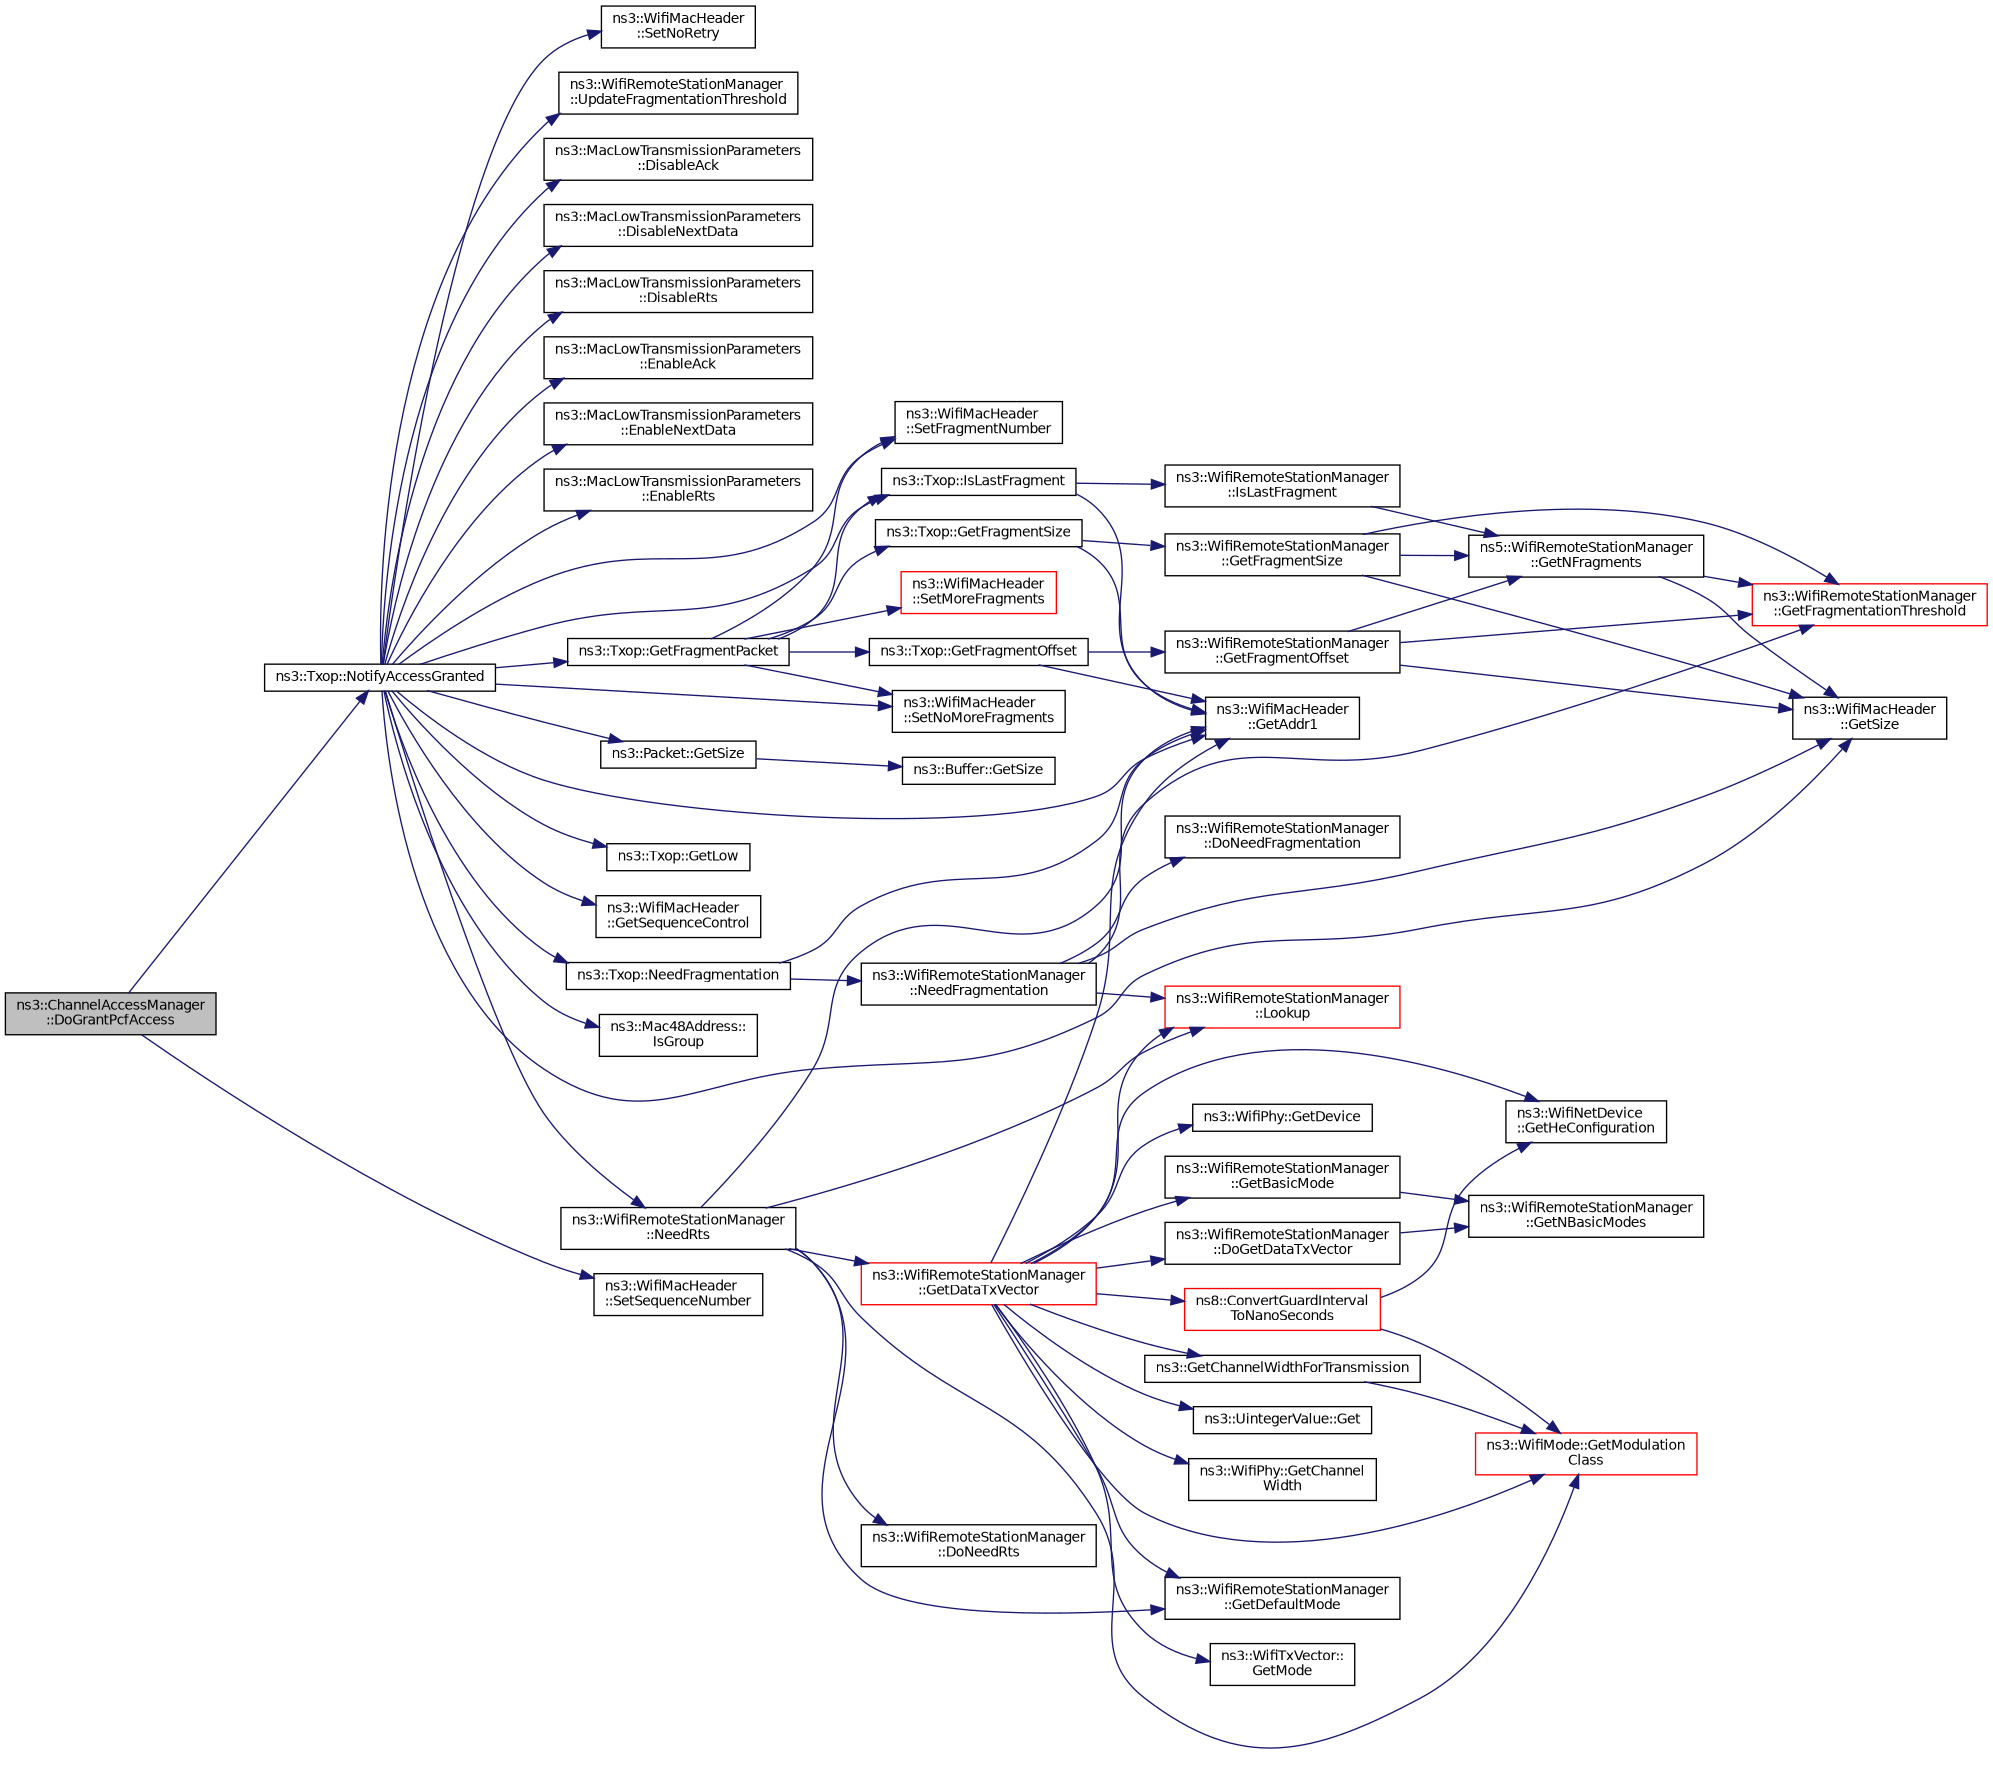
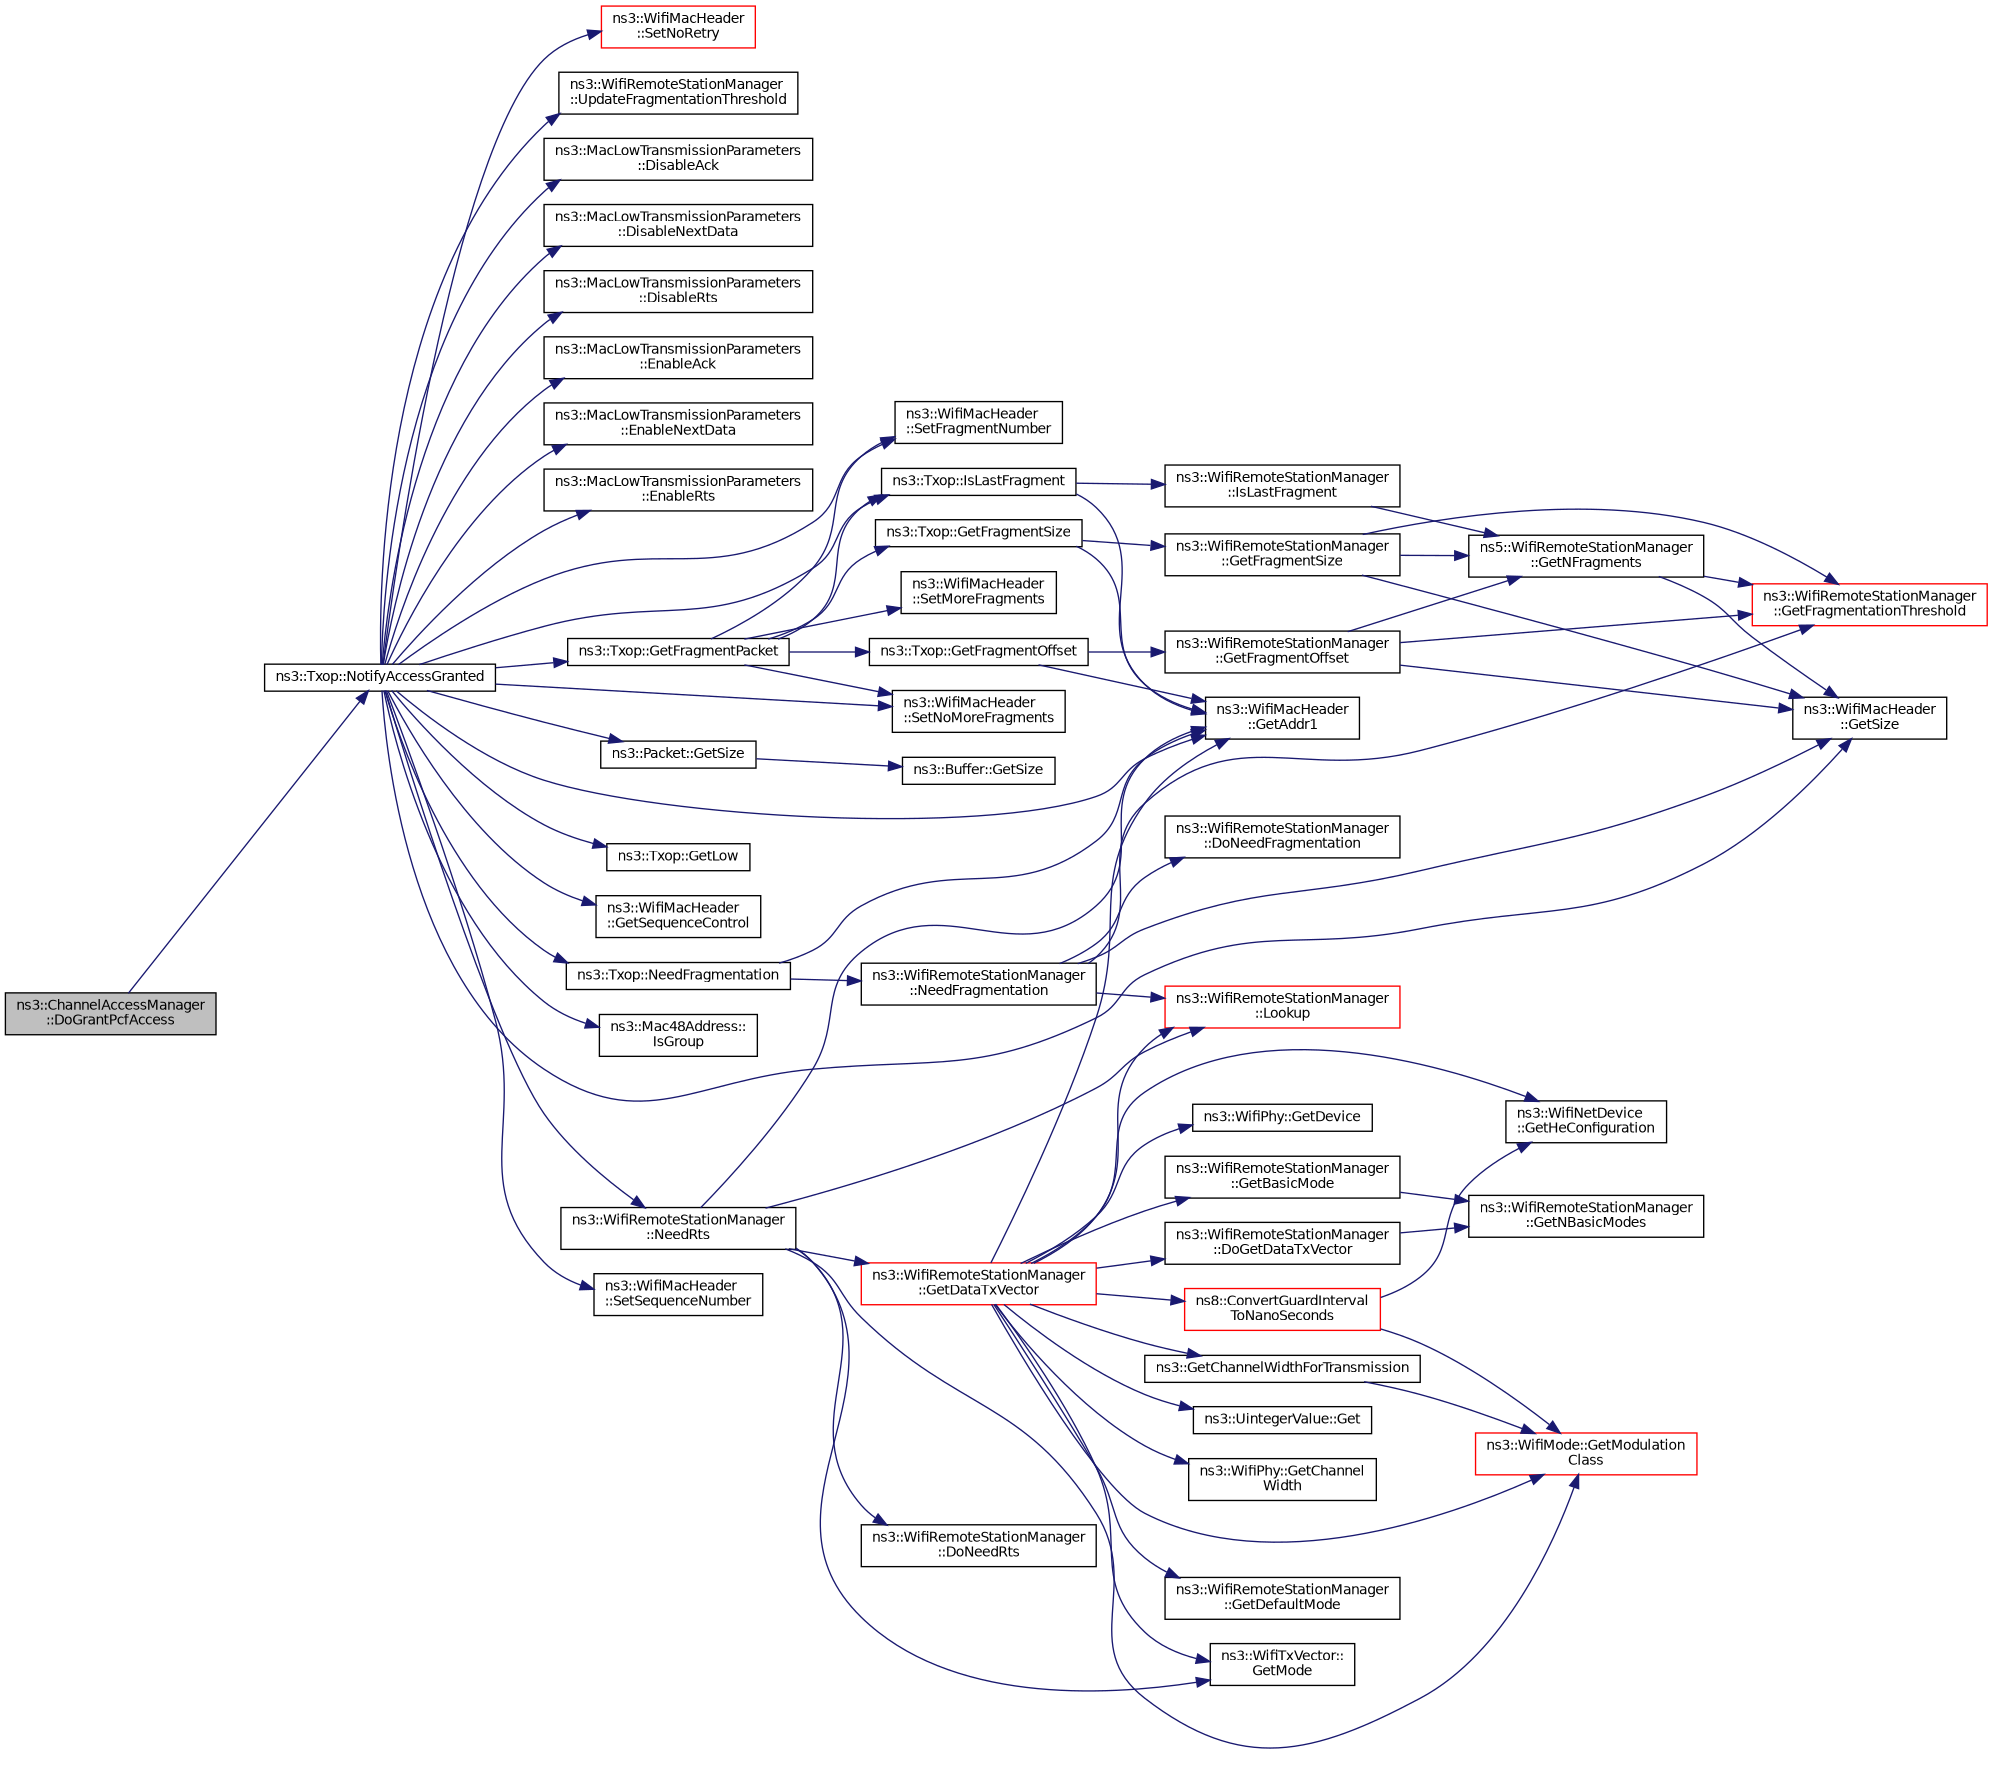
(678, 27) -> (678, 27)
(979, 593) -> (979, 593)
(354, 1168) -> (503, 1059)
(841, 1554) -> (848, 1598)
